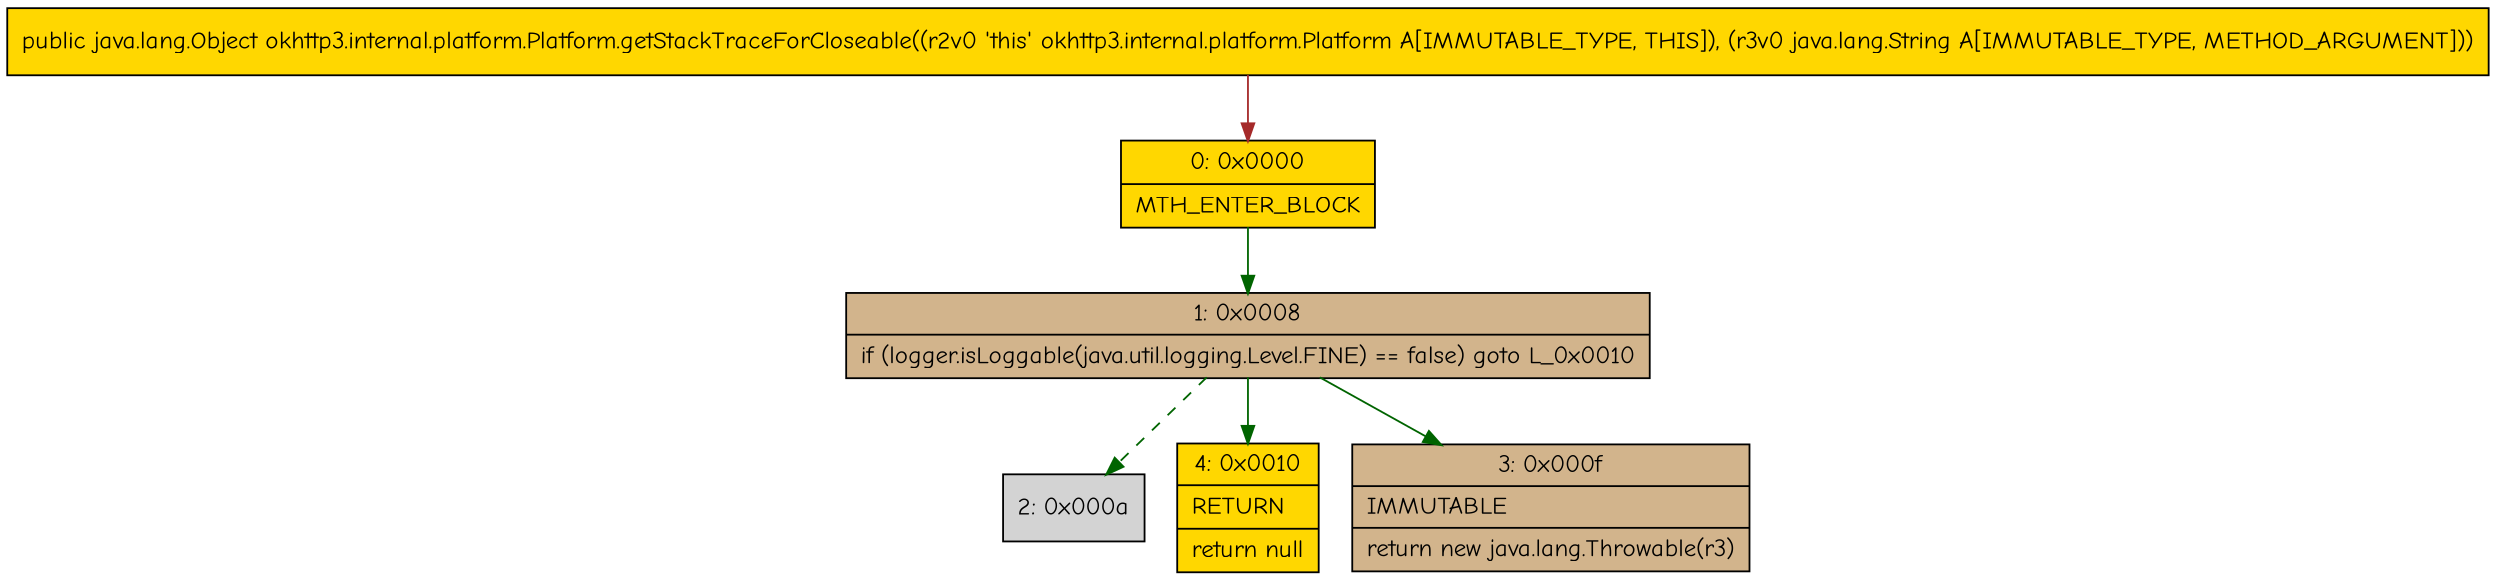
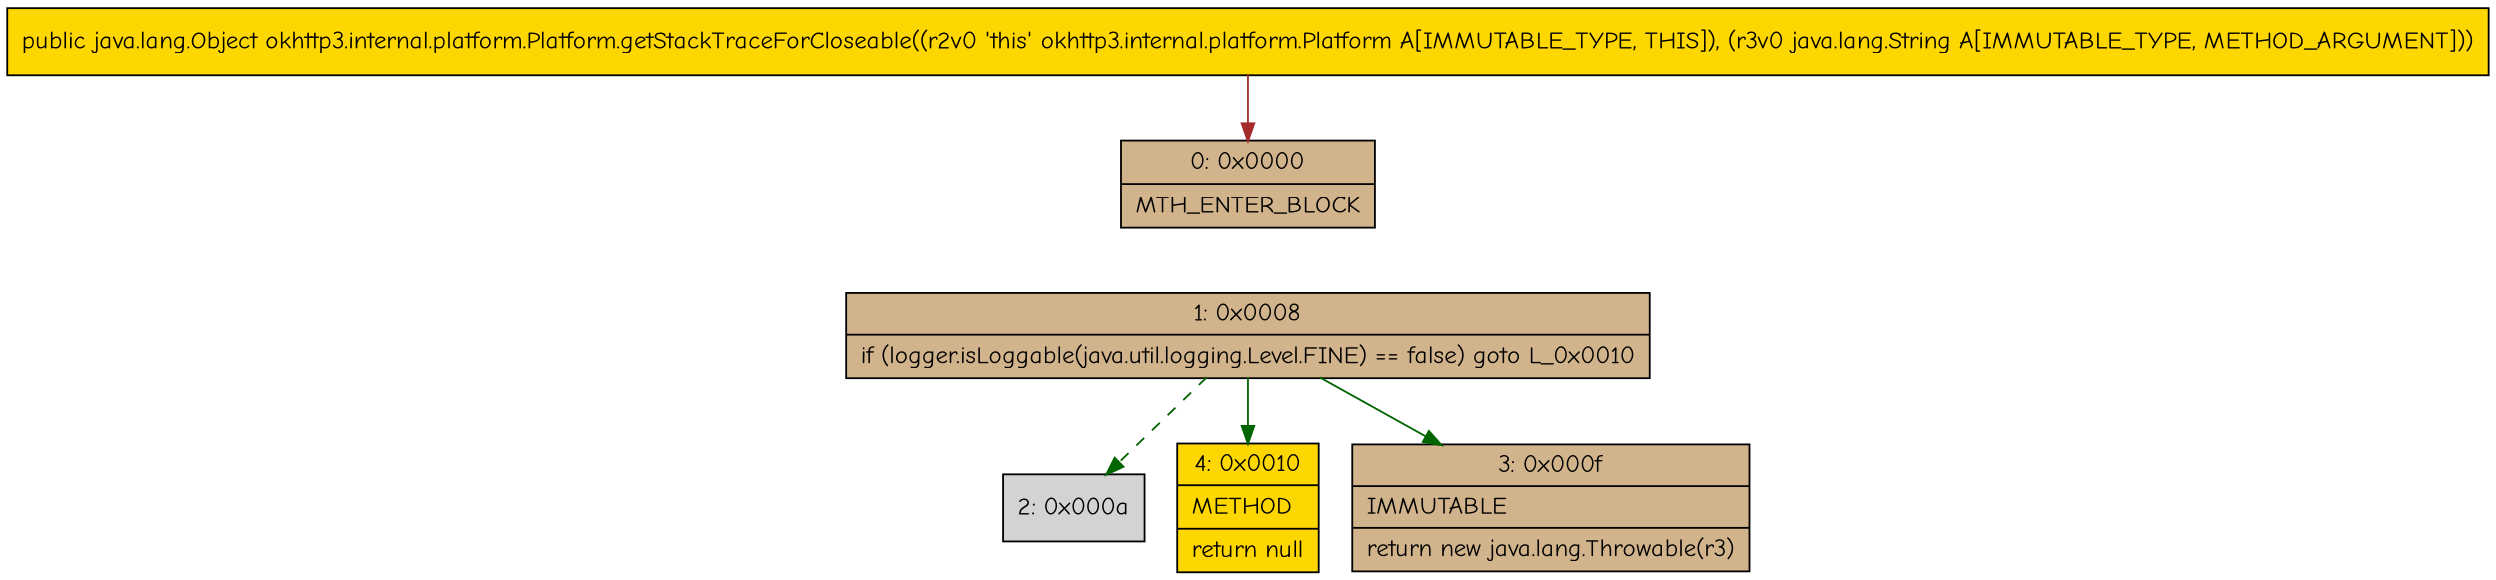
(1248, 184) -> (1248, 184)
(1248, 251) -> none
(1239, 506) -> (1243, 506)
